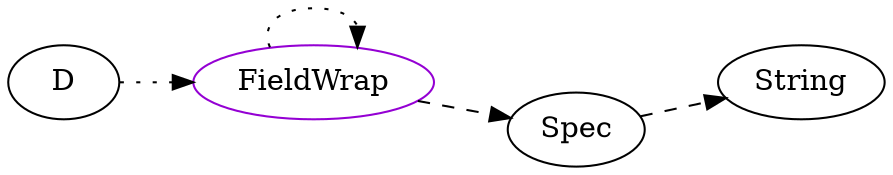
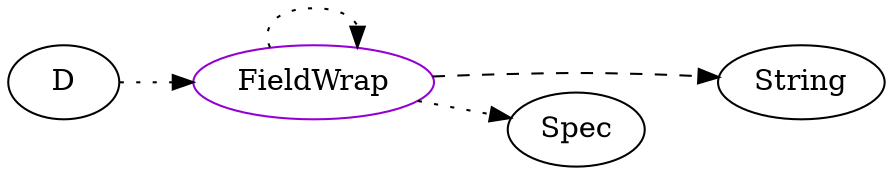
(454, 108) -> (454, 108)
(673, 109) -> (565, 73)
